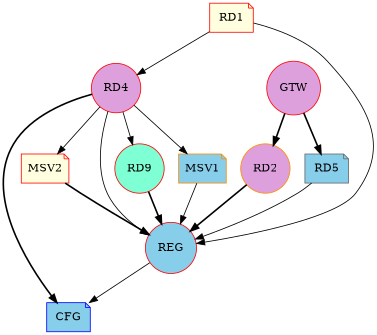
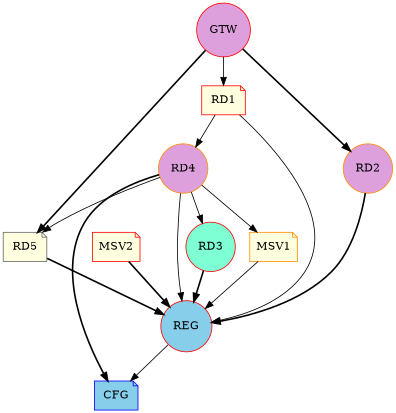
none -> (224, 67)
(116, 88) -> (183, 169)
(82, 127) -> (93, 205)
(139, 169) -> (211, 247)
(202, 169) -> (274, 247)
(327, 169) -> (25, 247)
(259, 213) -> (102, 285)
